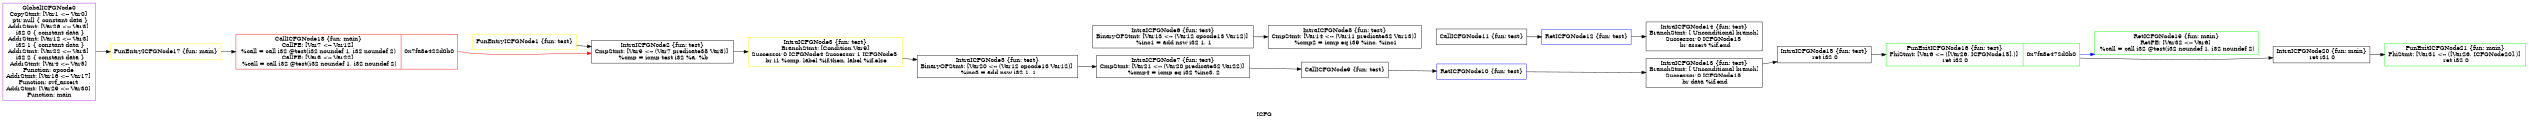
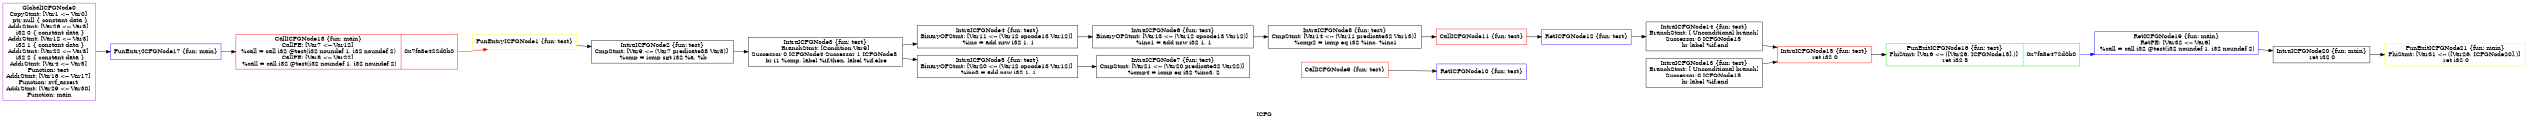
none -> (997, 37)
none -> (1427, 37)
(1482, 37) -> (1482, 37)
(1345, 43) -> (1345, 43)
(2176, 43) -> (2176, 43)
(1704, 46) -> (1704, 46)
none -> (1768, 46)
(166, 52) -> (166, 52)
(825, 52) -> (825, 52)
(522, 55) -> (471, 51)
(1824, 55) -> (1824, 55)
(2455, 55) -> (2455, 55)
(662, 58) -> (662, 58)
(2322, 58) -> (2322, 58)
(2174, 60) -> (2263, 50)
(1955, 61) -> (1955, 61)
(1273, 69) -> none
(49, 70) -> (49, 70)
(1345, 70) -> (1345, 70)
(1584, 72) -> none
(1704, 82) -> (1704, 82)
